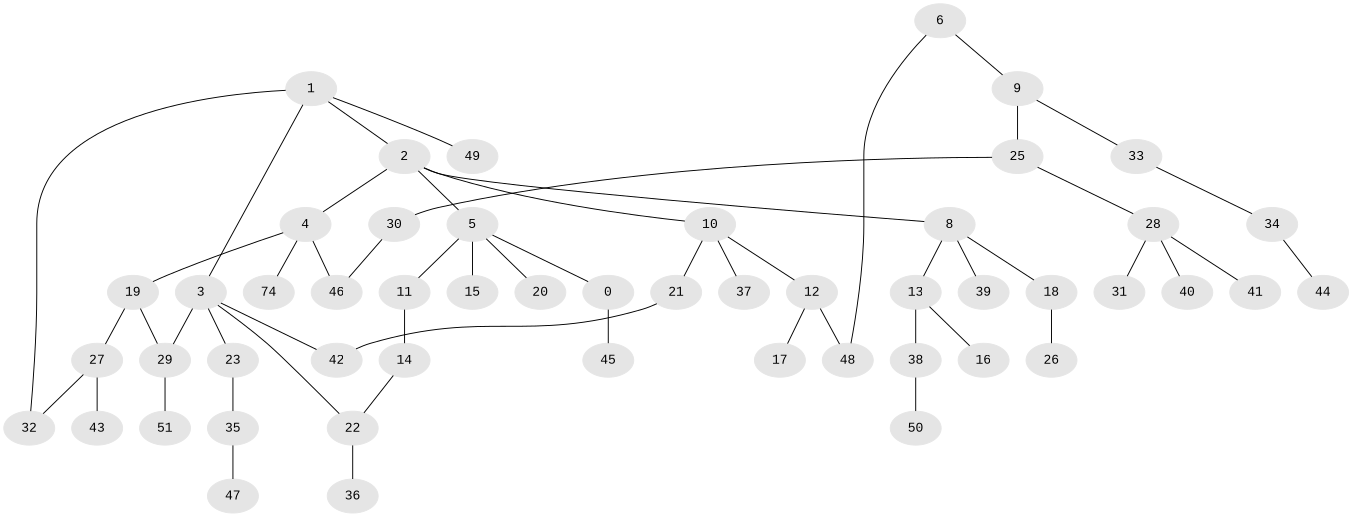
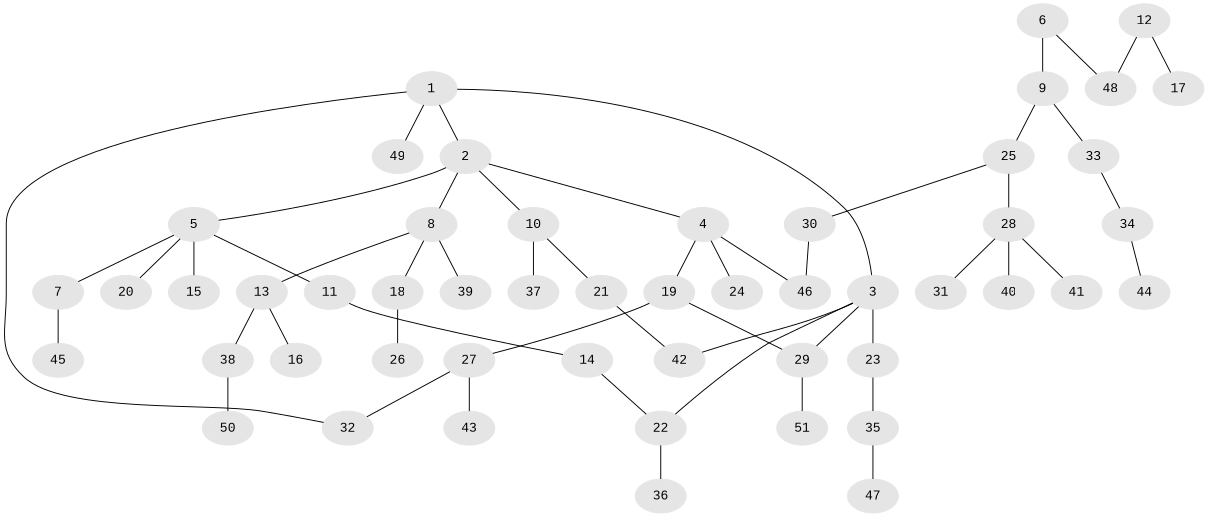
(761, 258) -> none
(269, 292) -> (737, 292)
(608, 292) -> (58, 292)
